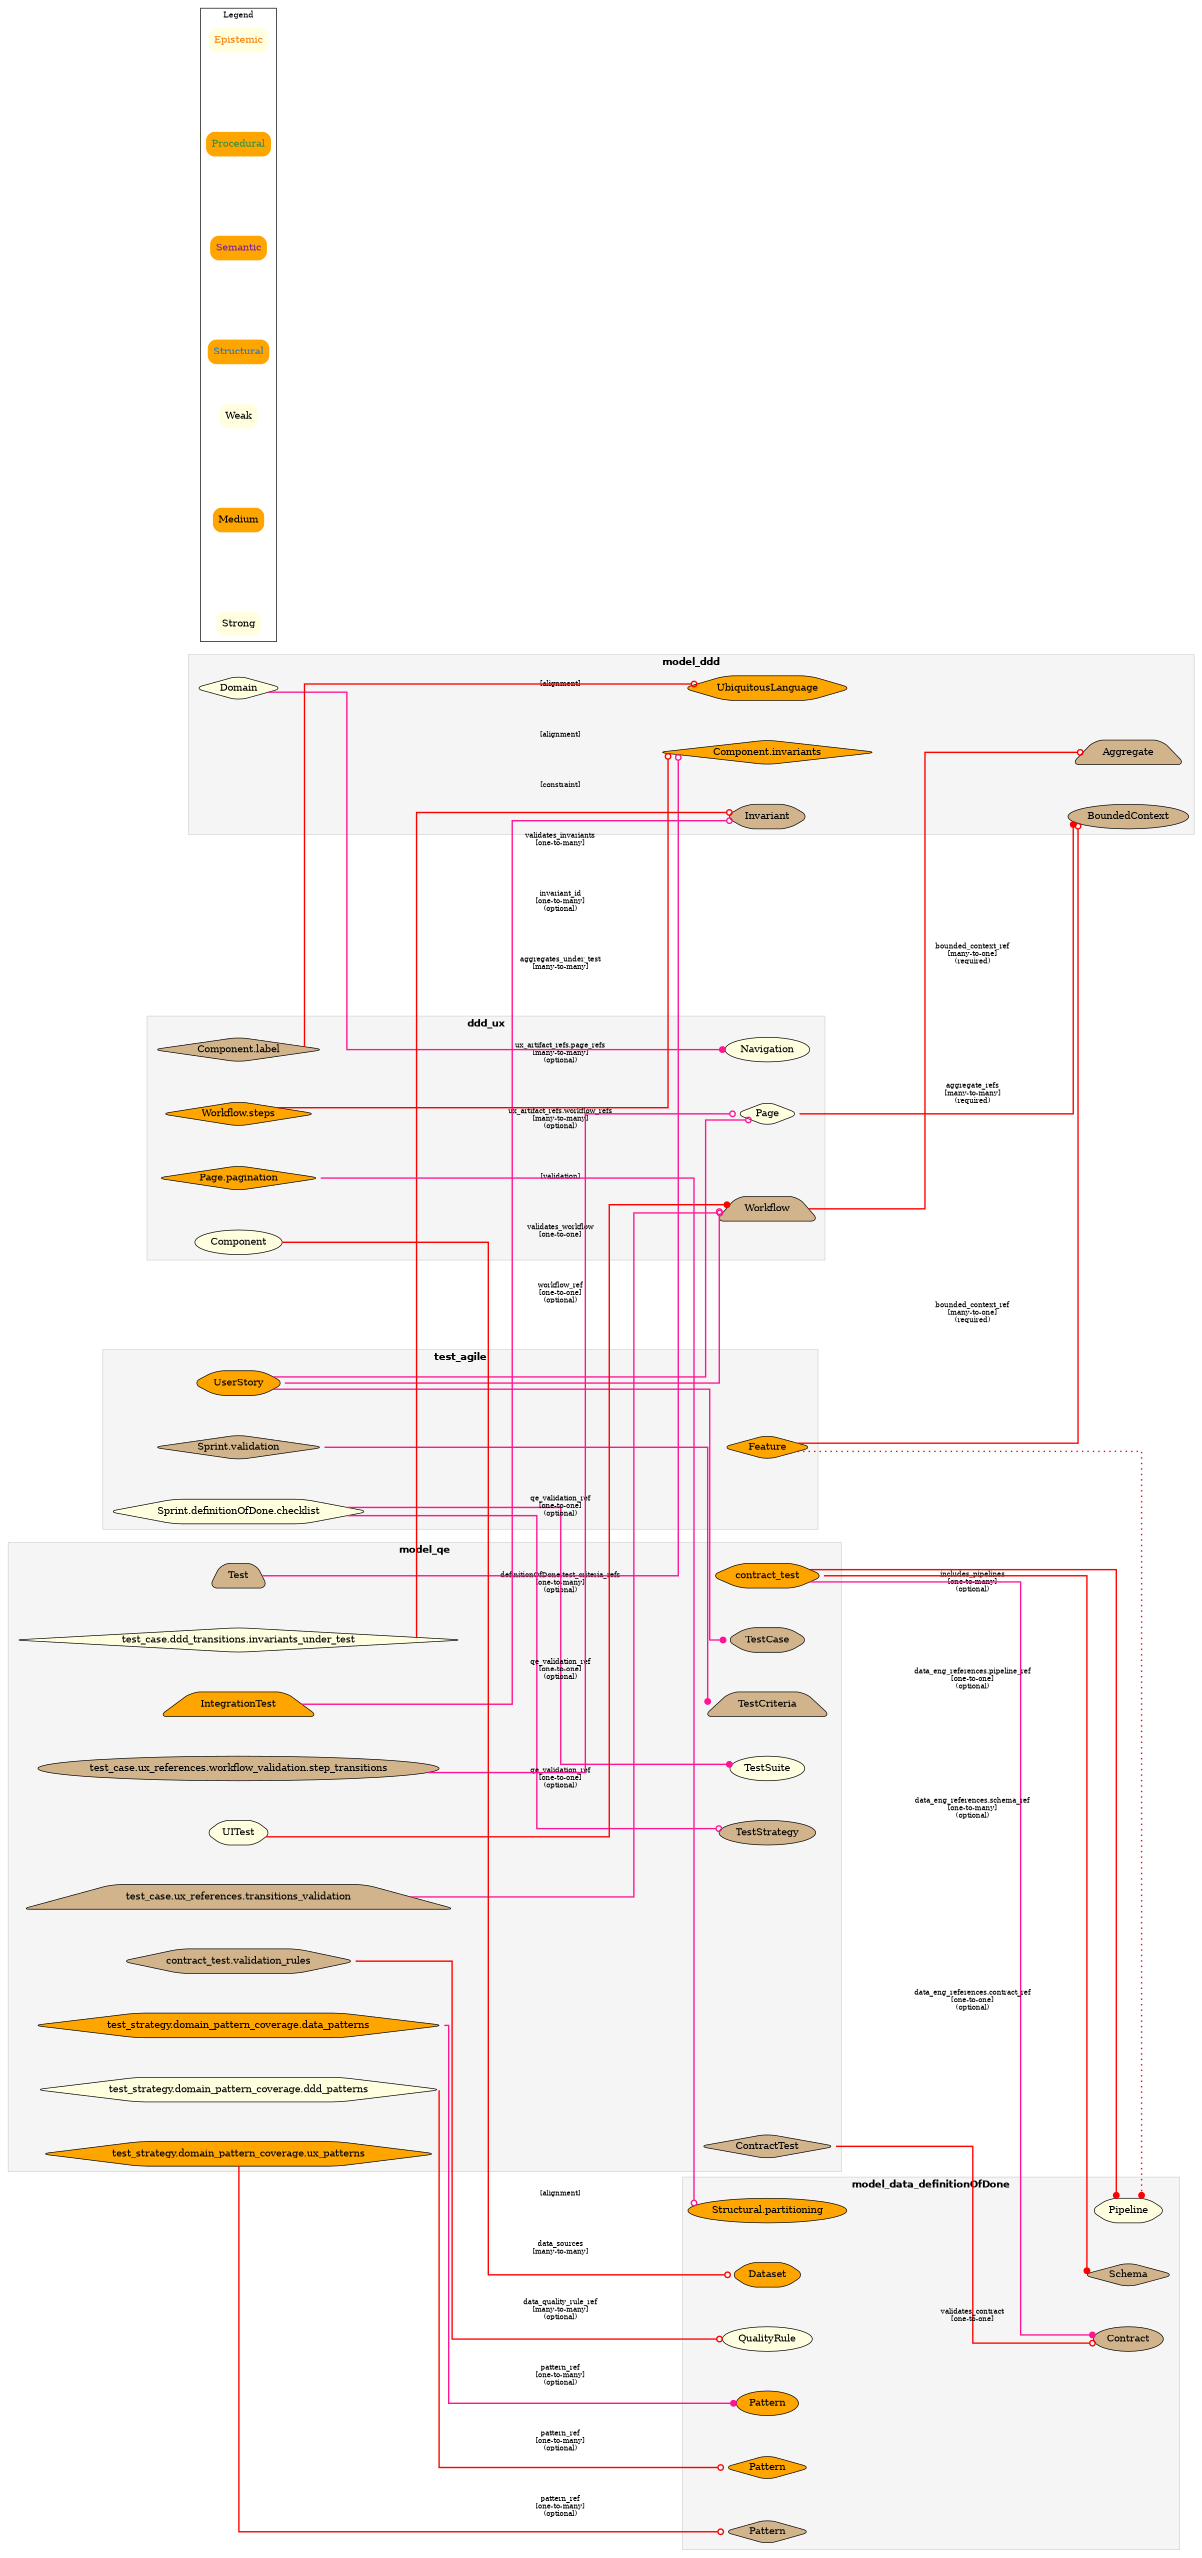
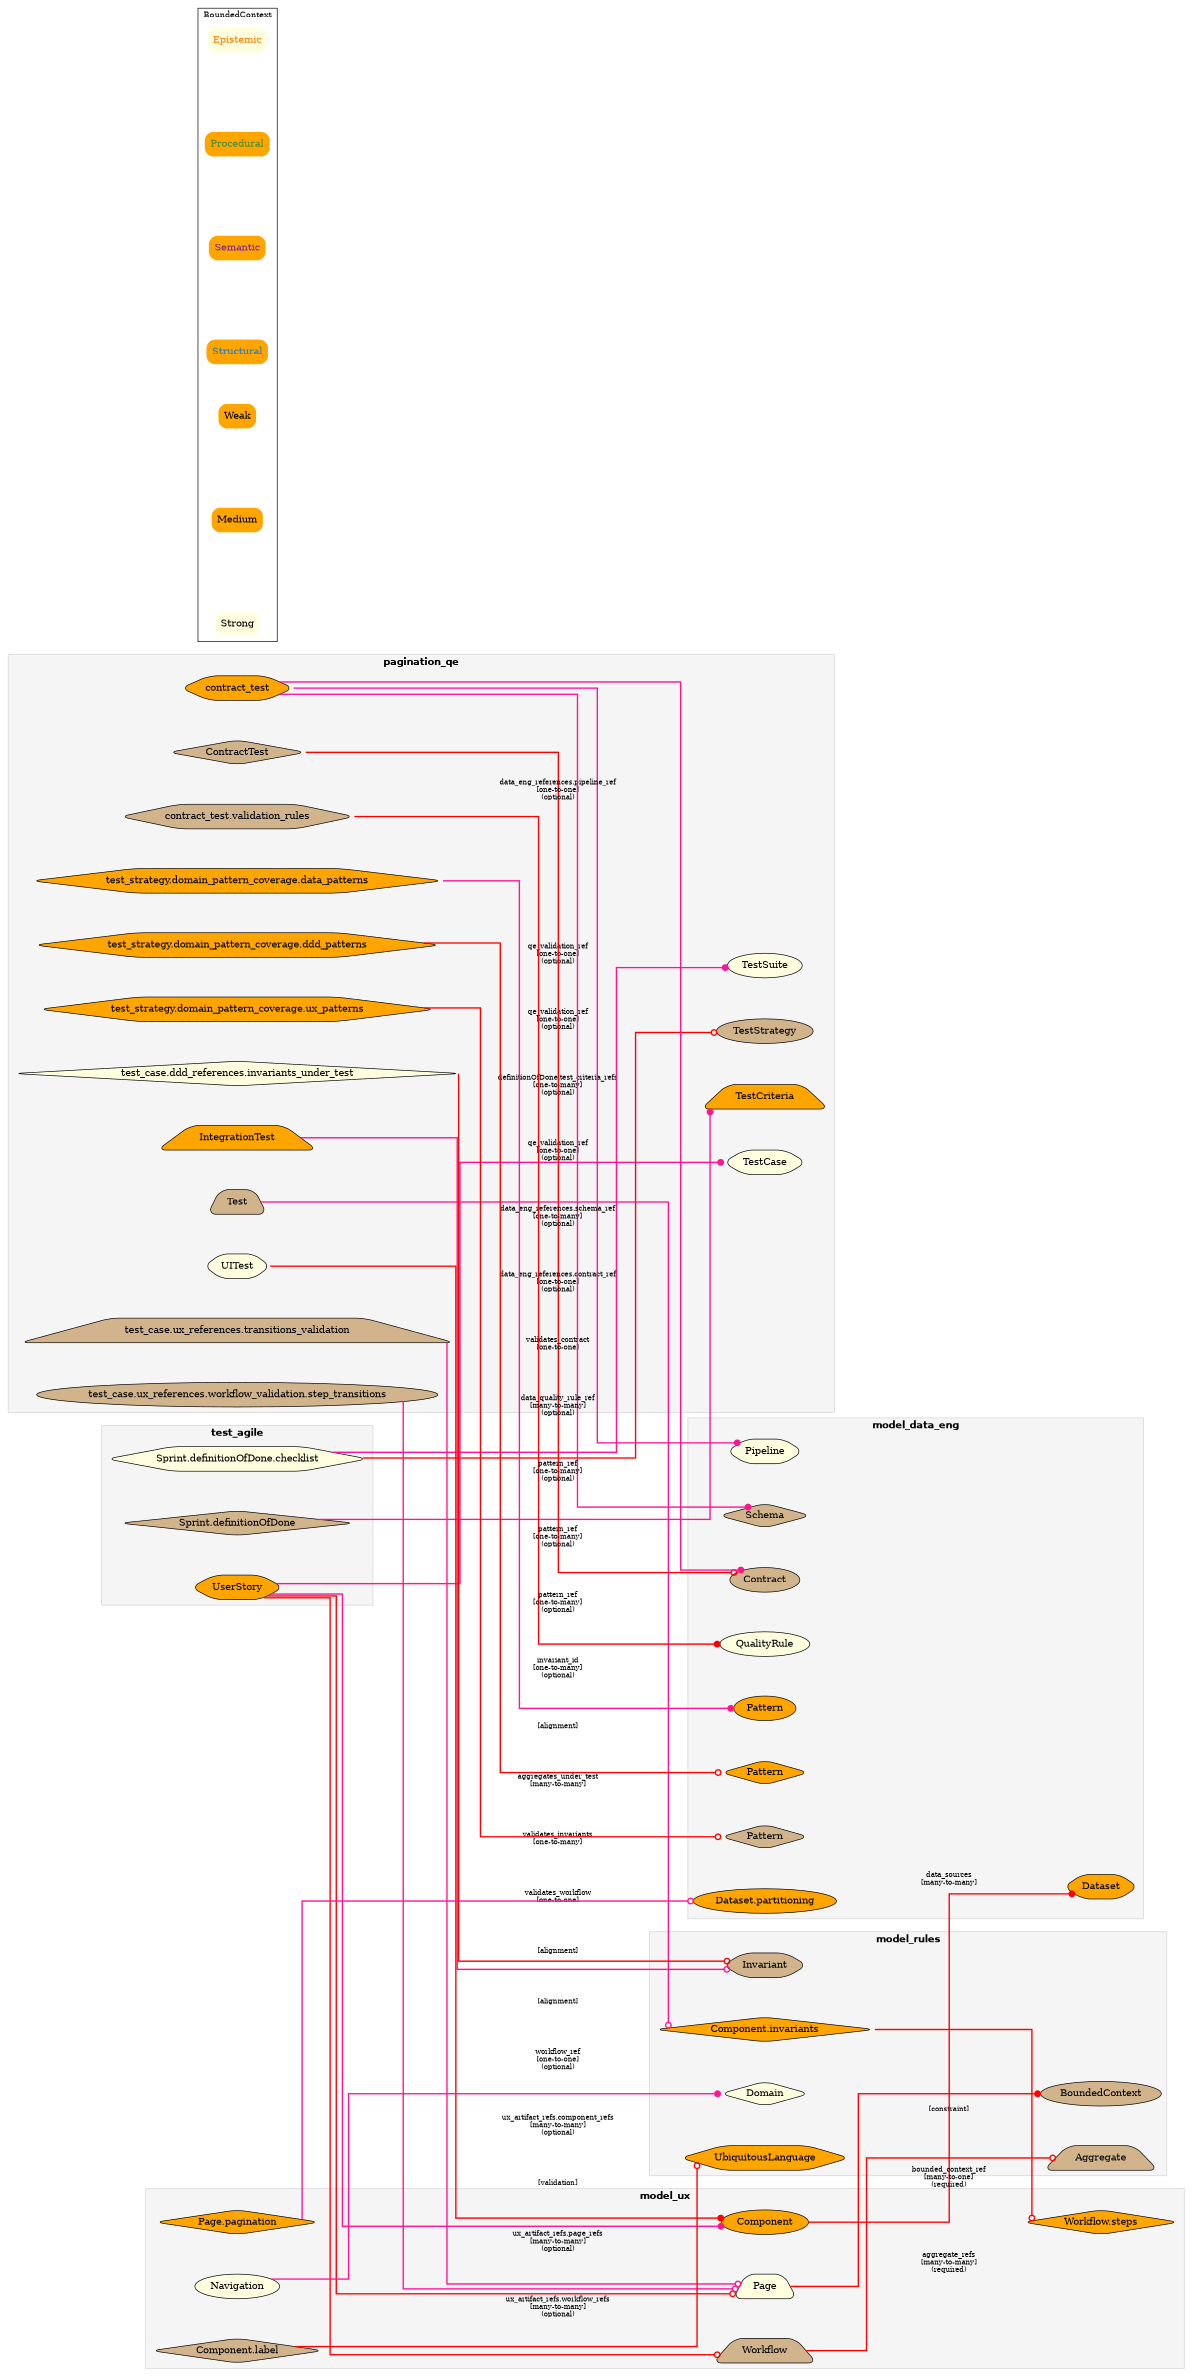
(239, 15) -> (238, 15)
(239, 416) -> (237, 416)
(691, 662) -> (908, 1940)
(347, 998) -> (385, 2094)
(486, 1024) -> (665, 2197)
(647, 1108) -> (1032, 2044)
(767, 1114) -> (765, 2286)
(239, 1242) -> (765, 2222)
(620, 1377) -> (336, 2107)
(571, 1383) -> (330, 2135)
(239, 1447) -> (237, 1523)
(767, 1447) -> none
(425, 1550) -> (421, 662)
(634, 1625) -> (447, 1958)
(609, 1635) -> (456, 1990)
(239, 1640) -> (237, 1074)
(767, 1640) -> (765, 1162)
(537, 1667) -> (636, 1344)
(767, 1704) -> (765, 1097)
(1116, 1728) -> (597, 982)
(488, 1737) -> (949, 2068)
(1087, 1790) -> (577, 1036)
none -> (342, 2062)
(239, 2090) -> (237, 945)
(931, 2185) -> (916, 1426)
(767, 2211) -> (765, 1901)
(458, 2339) -> (539, 1226)
